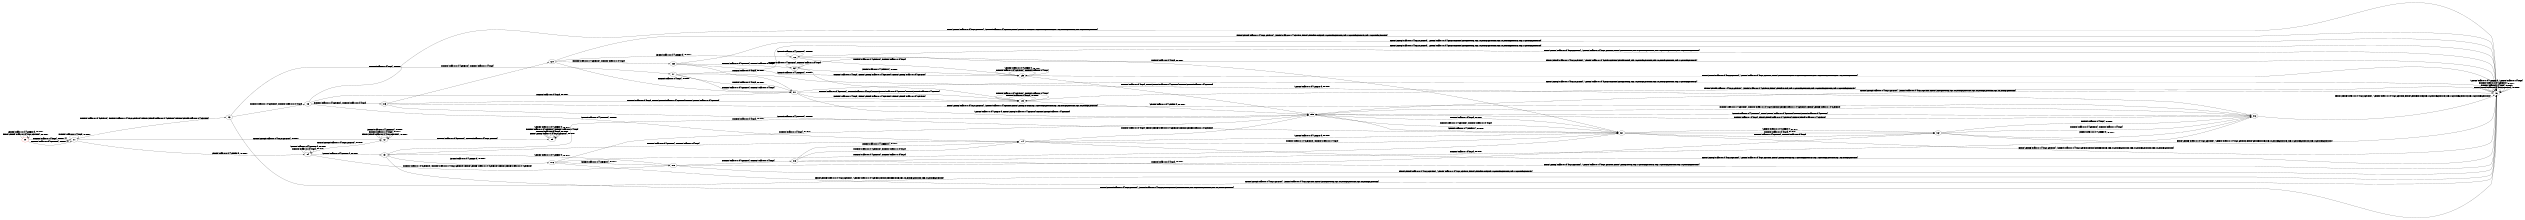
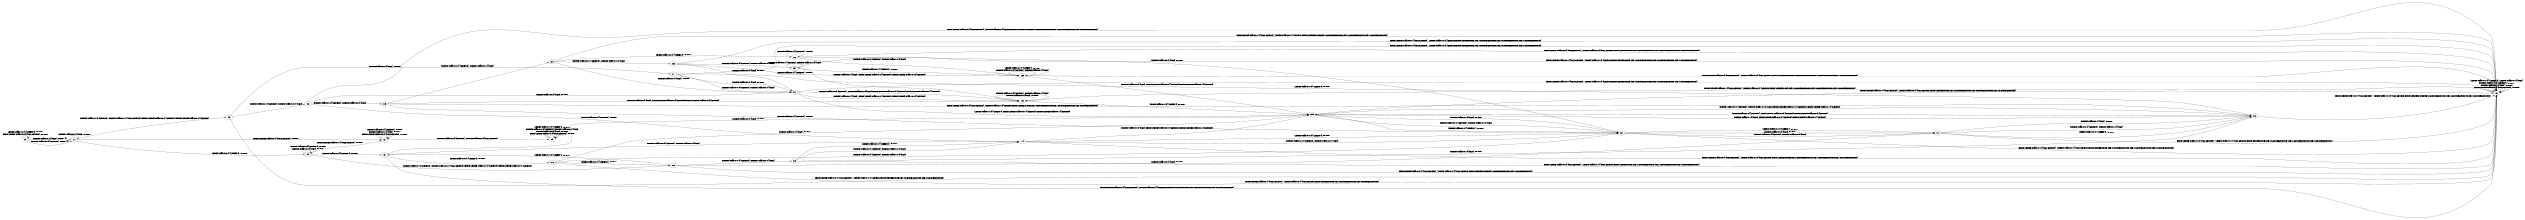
(1938, 133) -> (1938, 133)
